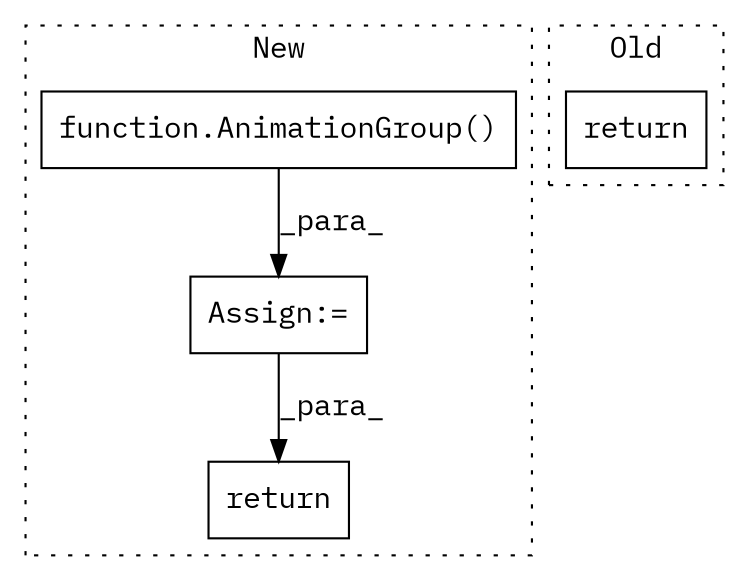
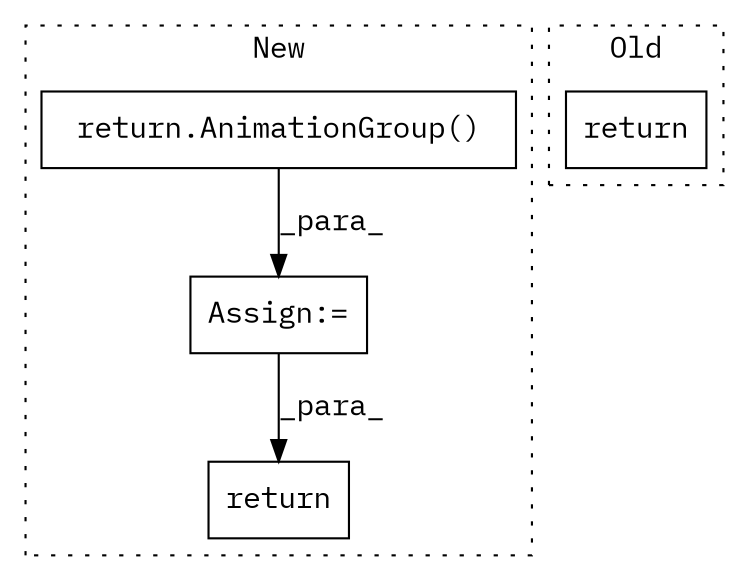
(279, 130) -> (279, 130)
